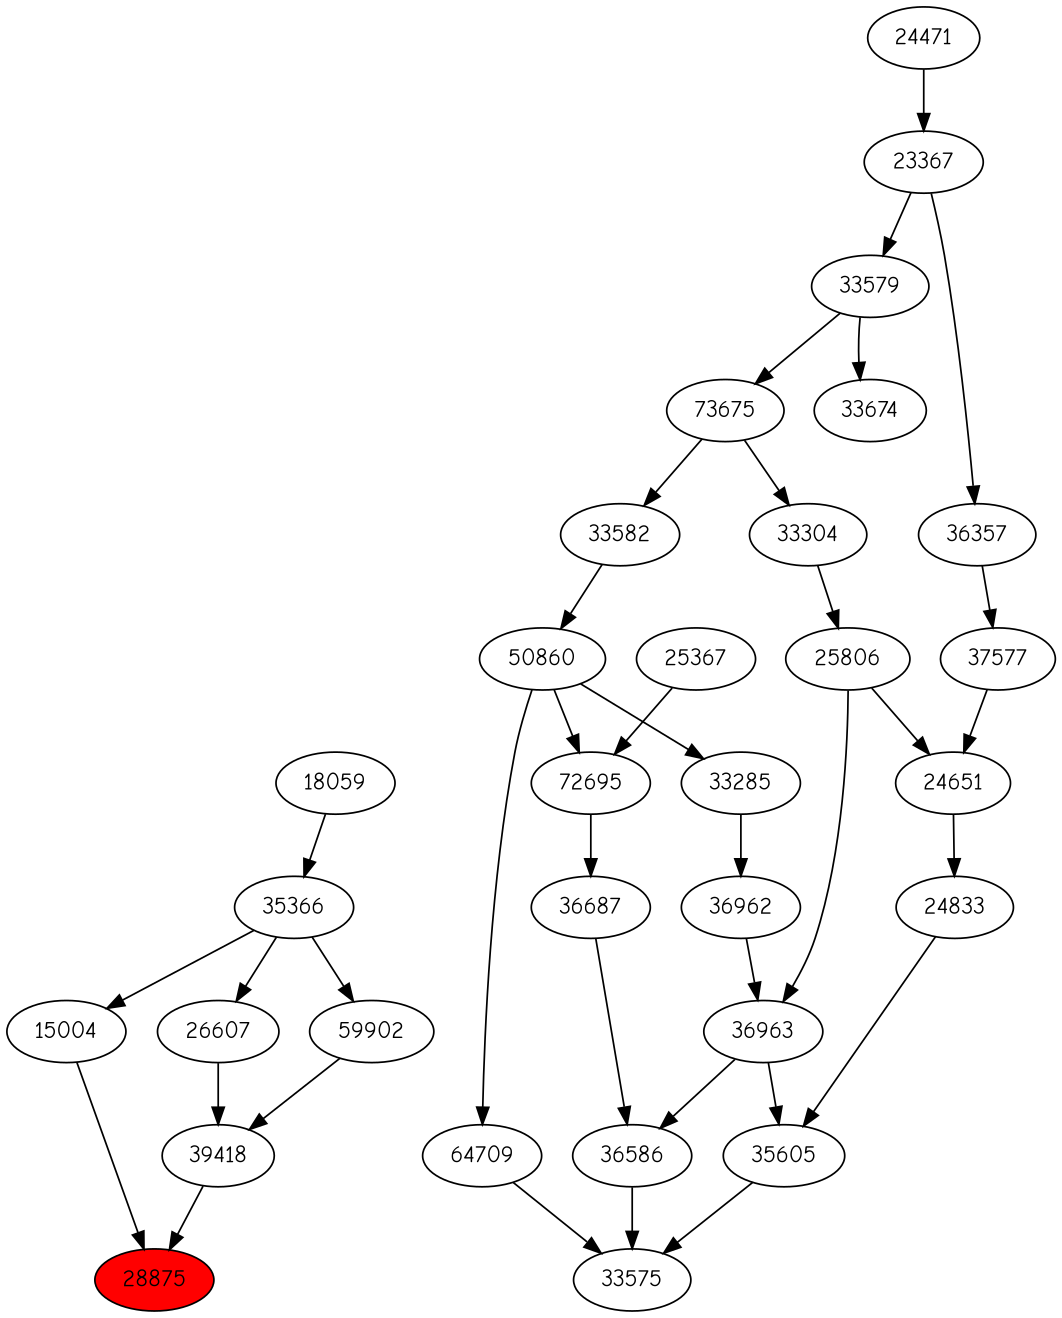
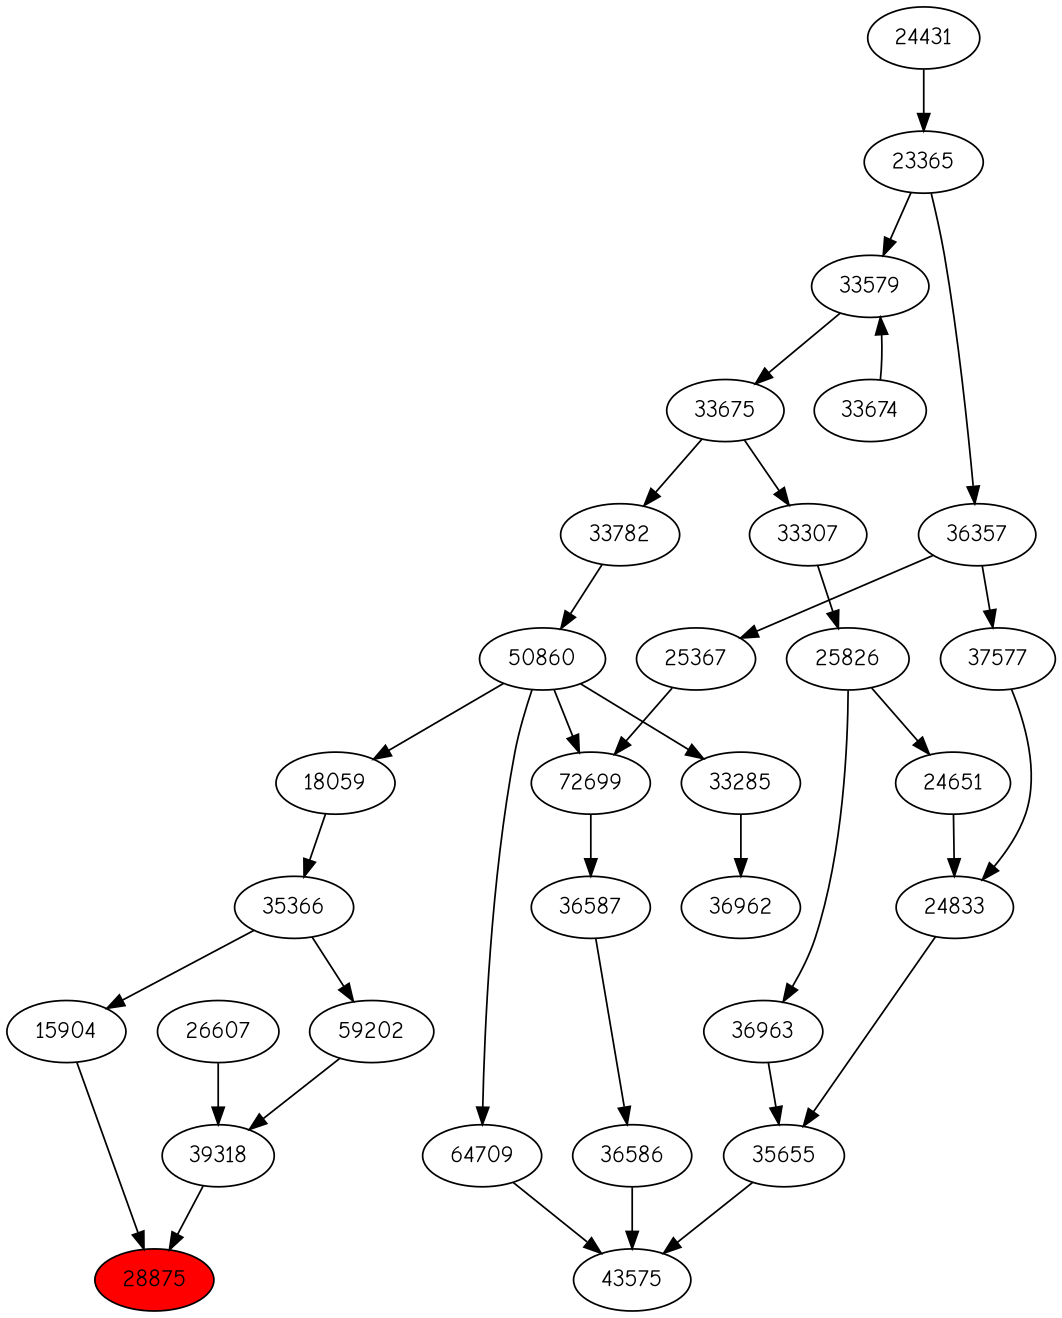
(924, 38) -> (924, 38)
(924, 162) -> (924, 162)
(859, 340) -> (882, 357)
(725, 411) -> (725, 411)
(620, 535) -> (620, 535)
(808, 535) -> (808, 535)
none -> (845, 593)
(848, 659) -> (848, 659)
(979, 713) -> (1031, 782)
none -> (446, 717)
(591, 783) -> (591, 783)
(591, 907) -> (591, 907)
(750, 960) -> none
(261, 962) -> none
(66, 1032) -> (66, 1032)
(372, 1032) -> (372, 1032)
(704, 1088) -> none
(218, 1156) -> (218, 1156)
(784, 1156) -> (784, 1156)
(632, 1280) -> (632, 1280)
